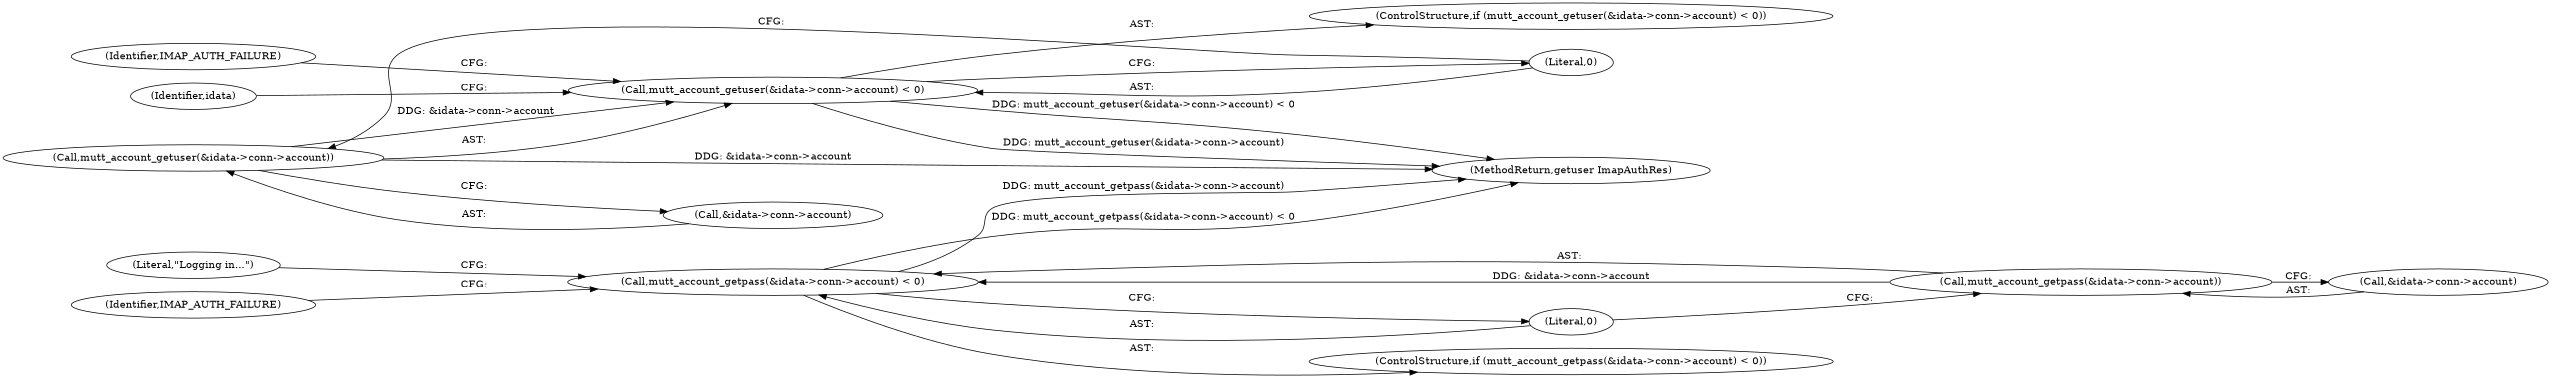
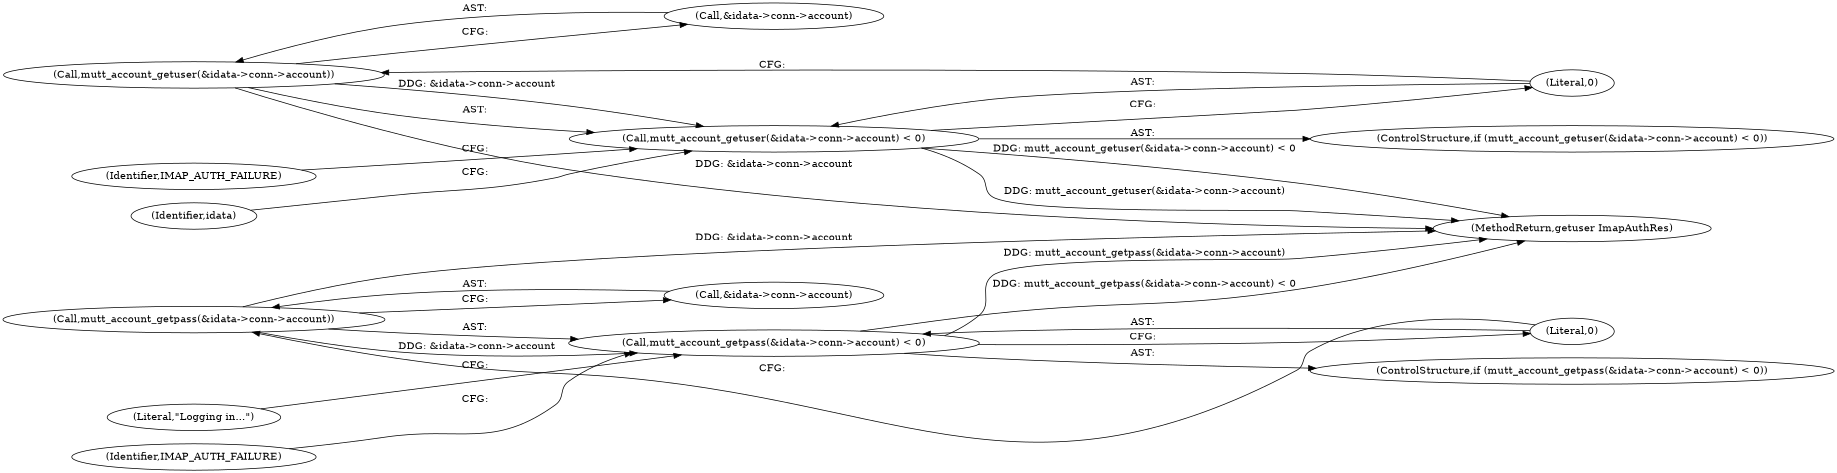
none -> (833, 248)
